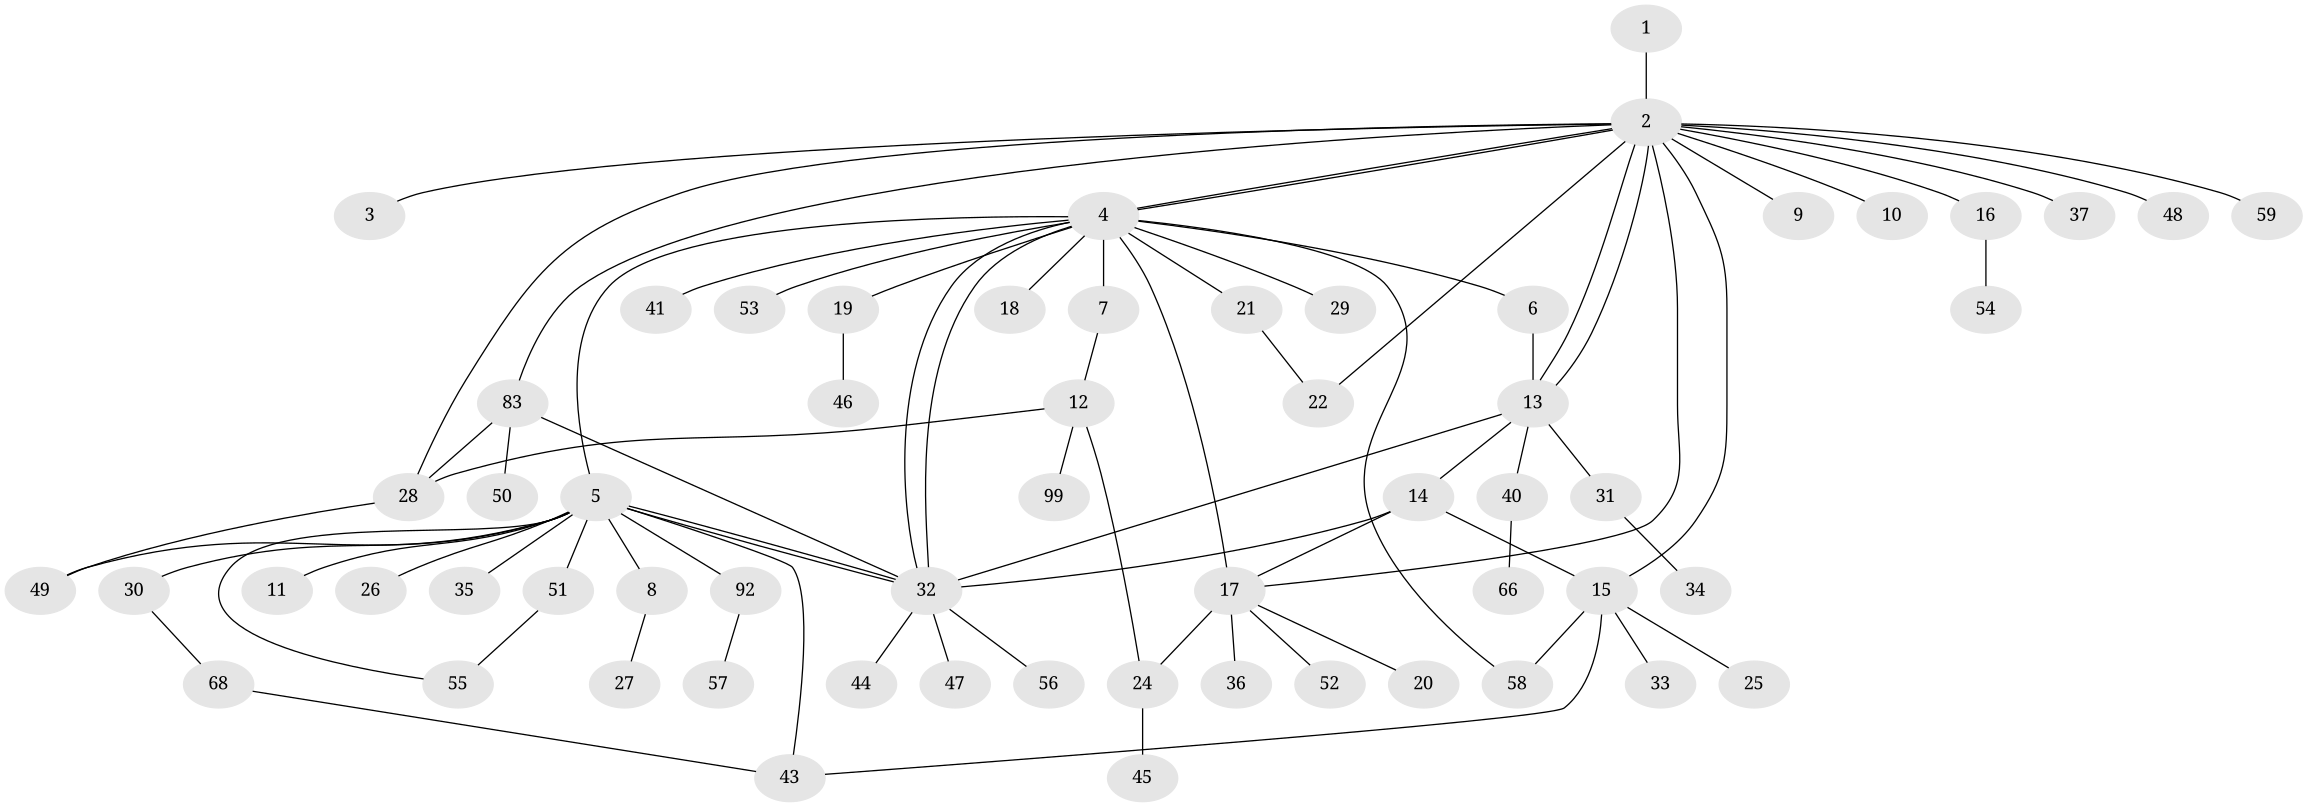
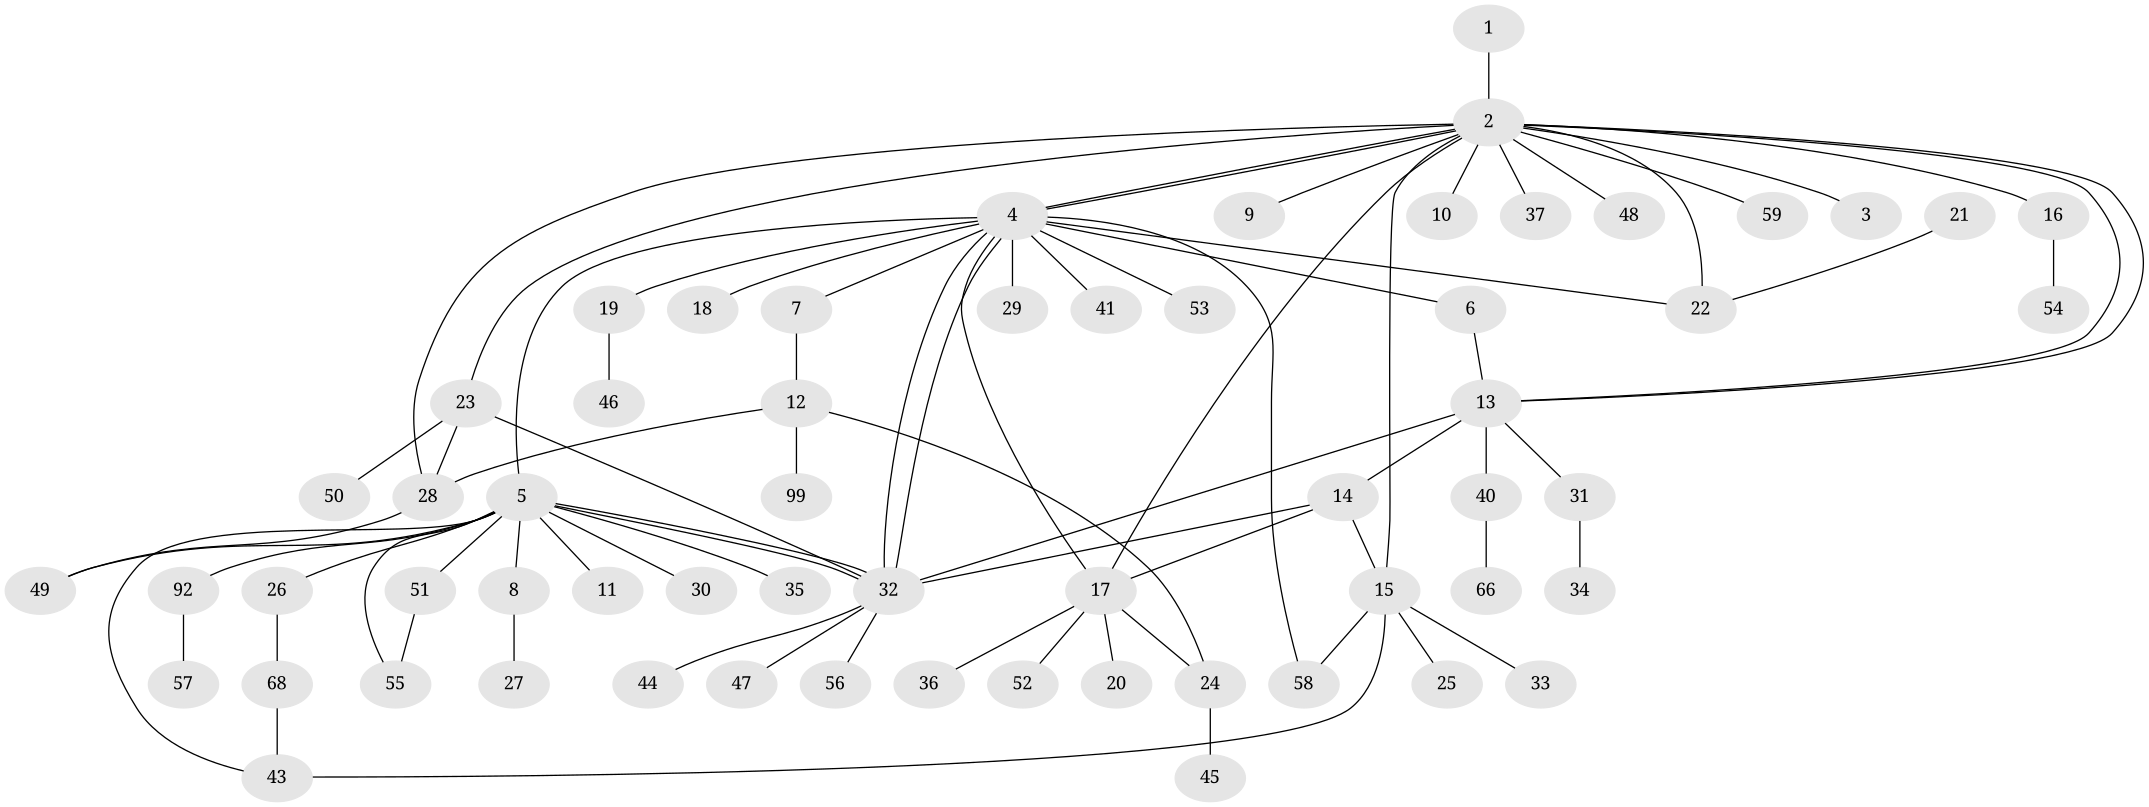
(1175, 263) -> (1357, 263)
(513, 403) -> (466, 403)
(176, 638) -> (277, 638)
